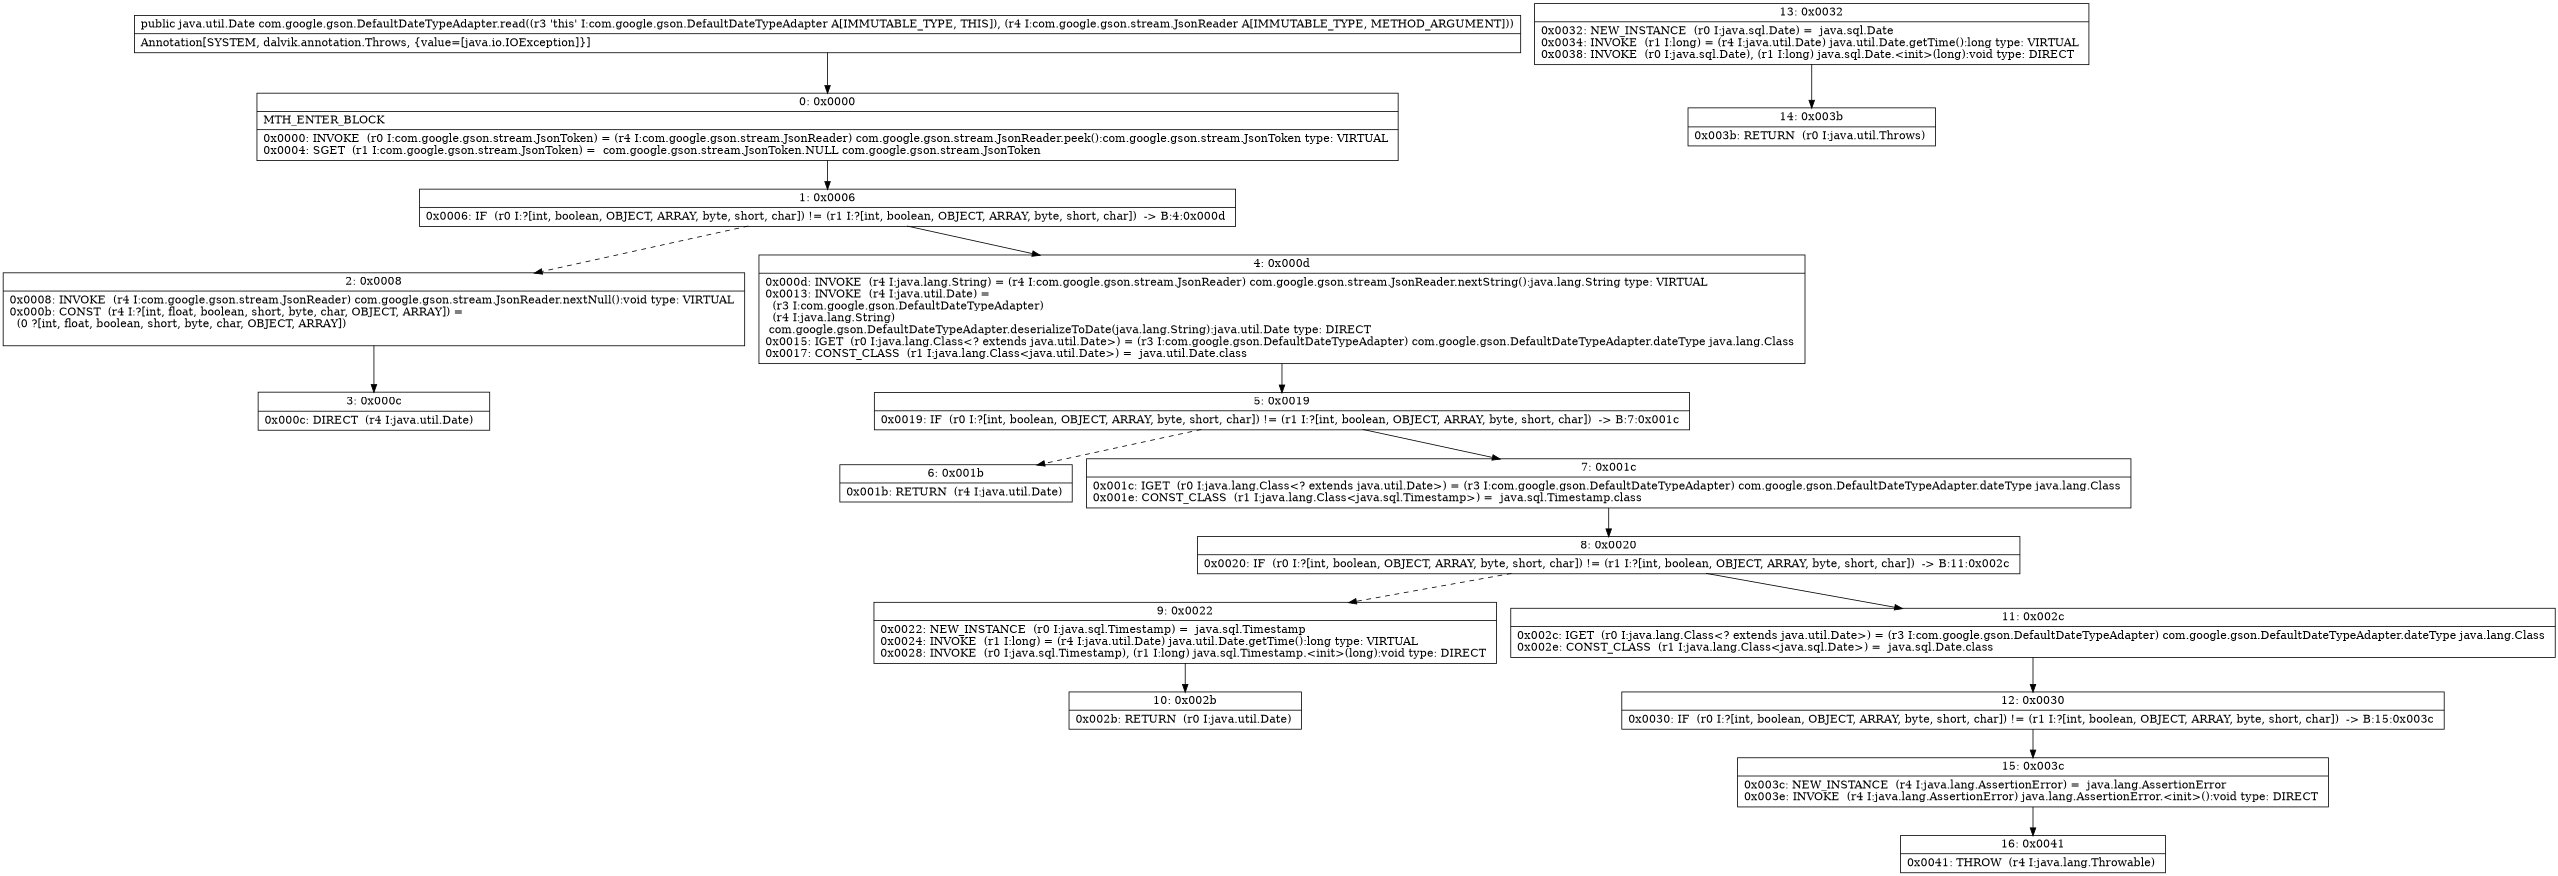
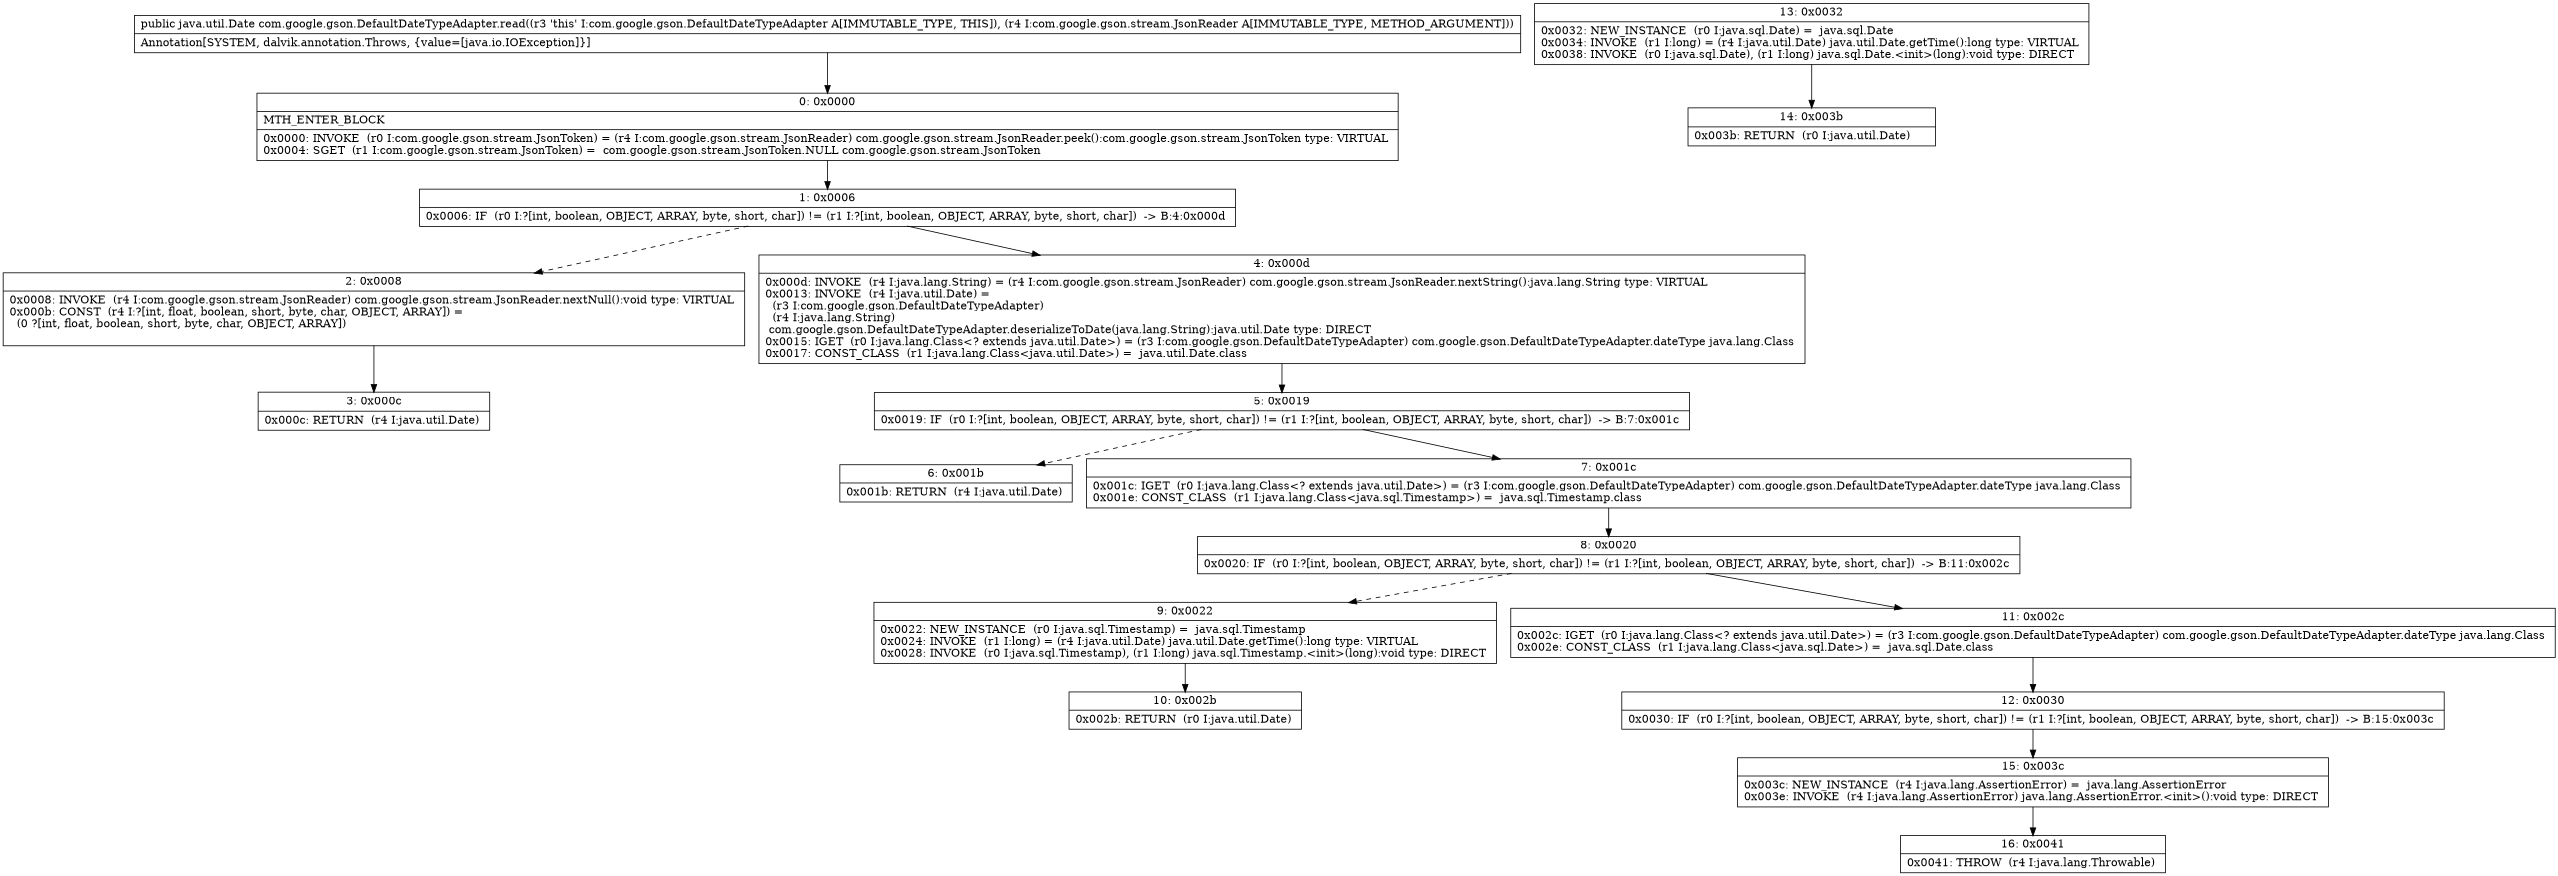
(1812, 136) -> (1804, 136)
(371, 420) -> (374, 420)
